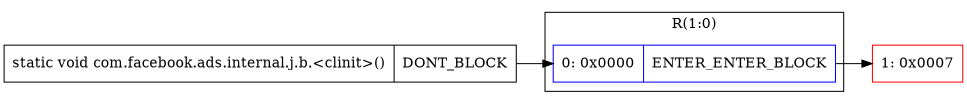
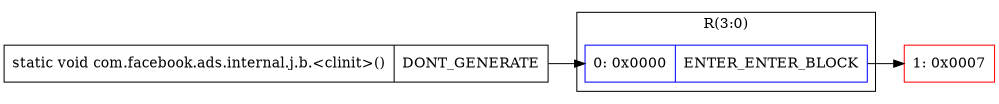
(694, 24) -> (726, 24)
(455, 63) -> (471, 63)
